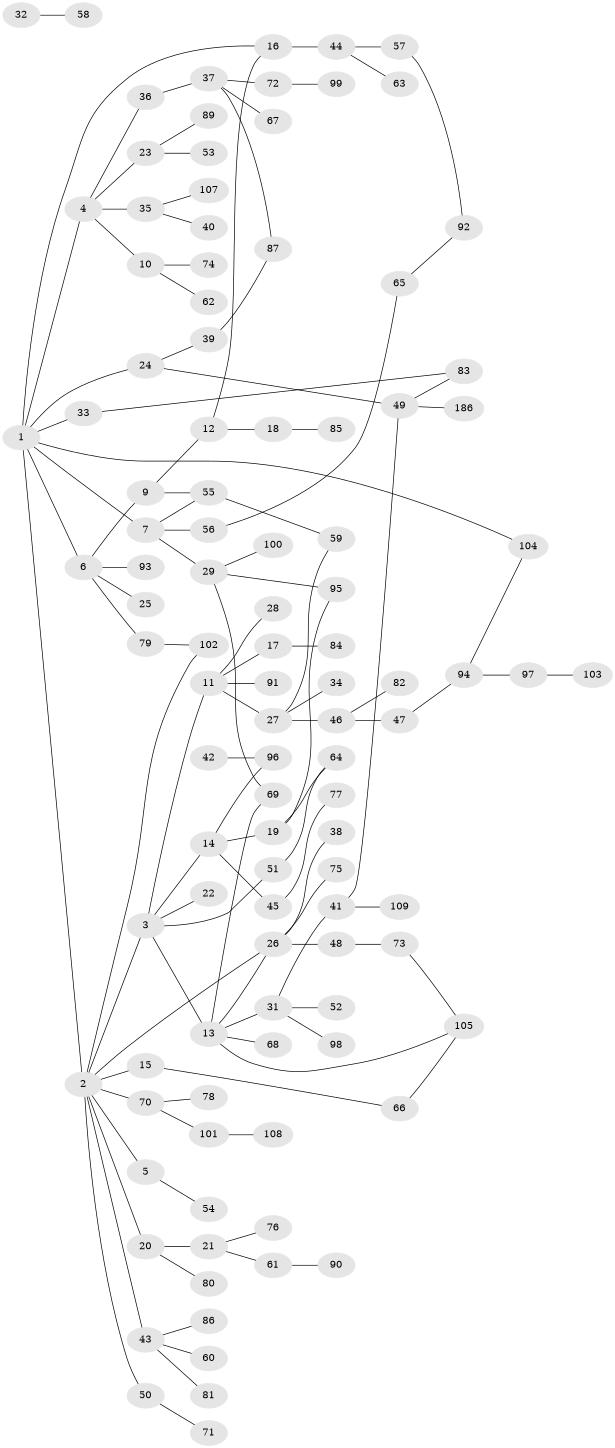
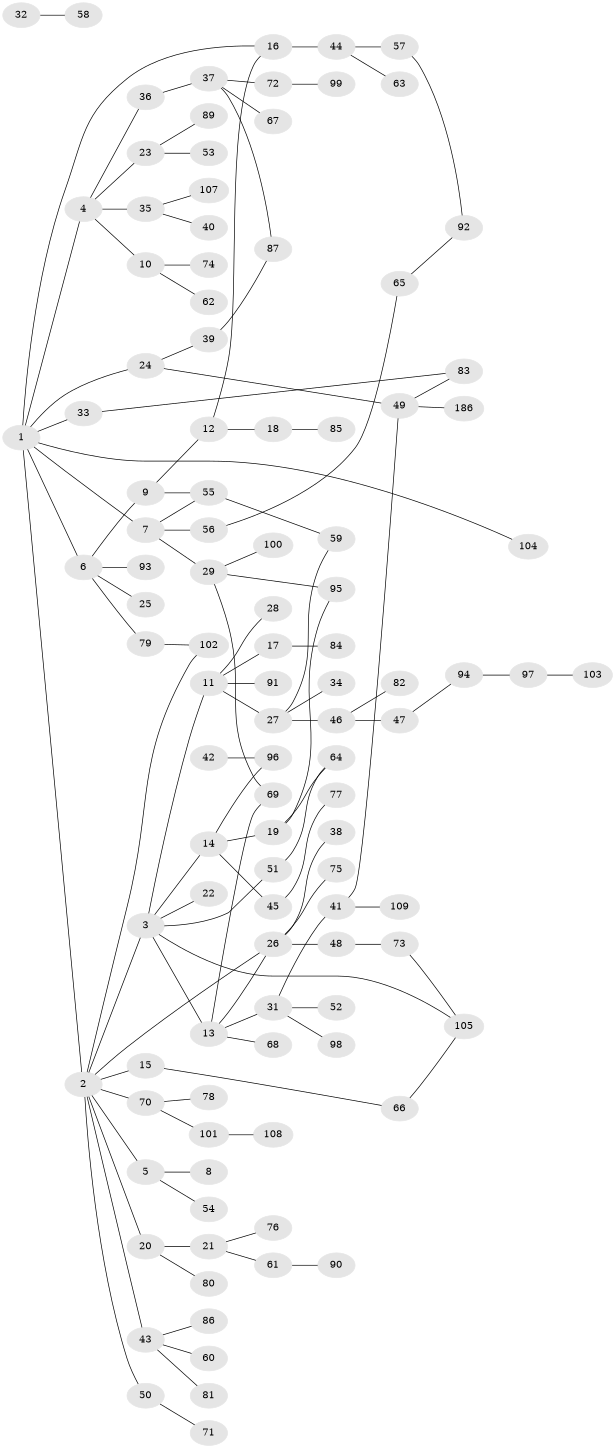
(496, 611) -> none
(333, 1068) -> (305, 976)
none -> (209, 1172)
